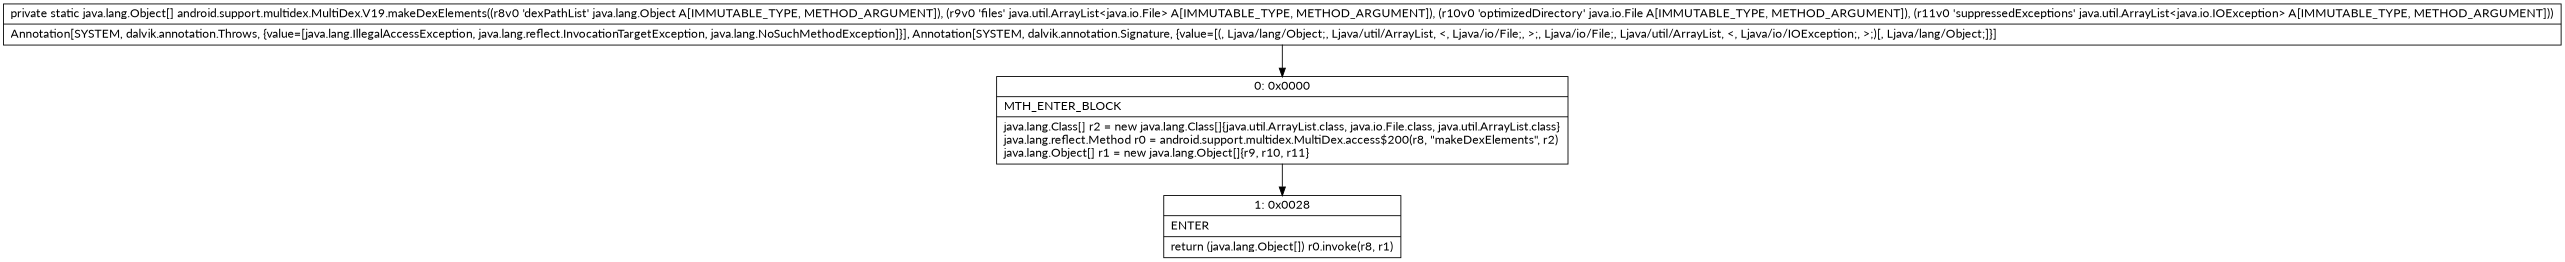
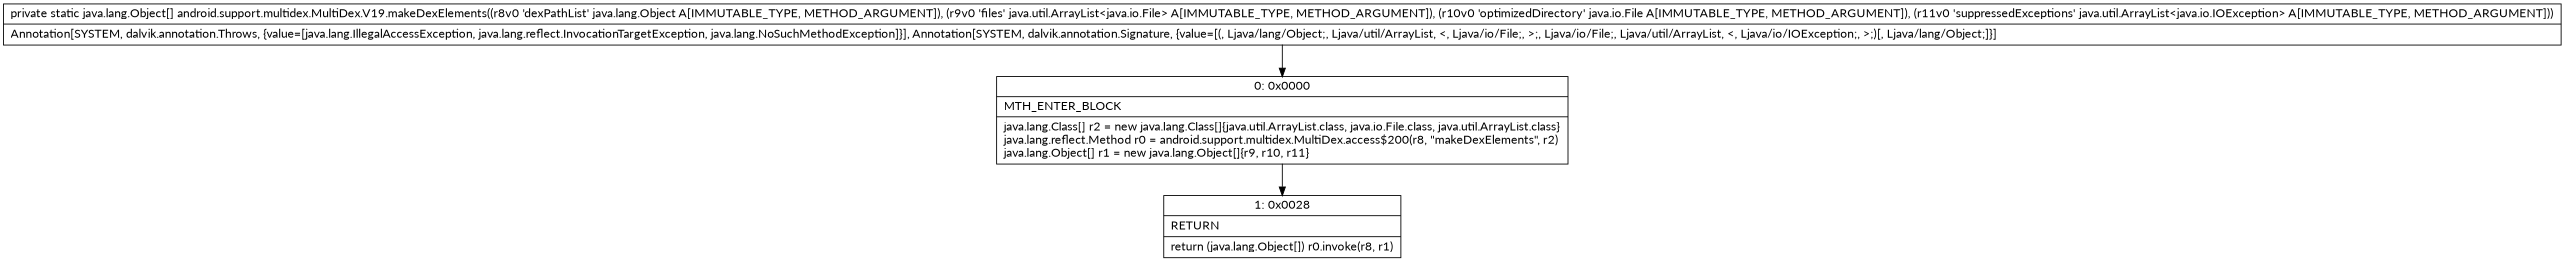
(1190, 226) -> (1195, 226)
